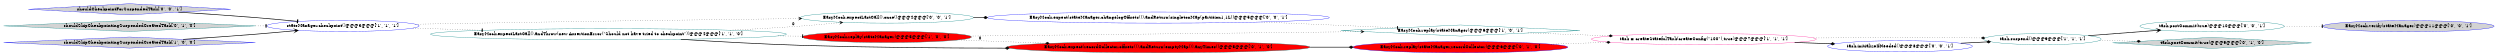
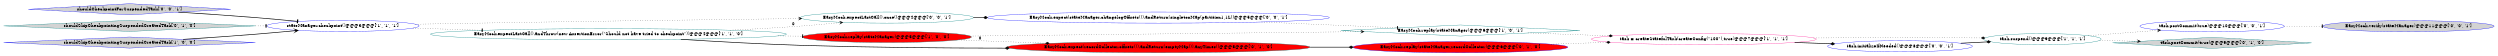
(2212, 26) -> (2212, 26)
(2123, 33) -> (2123, 33)
(2118, 41) -> (2119, 41)
